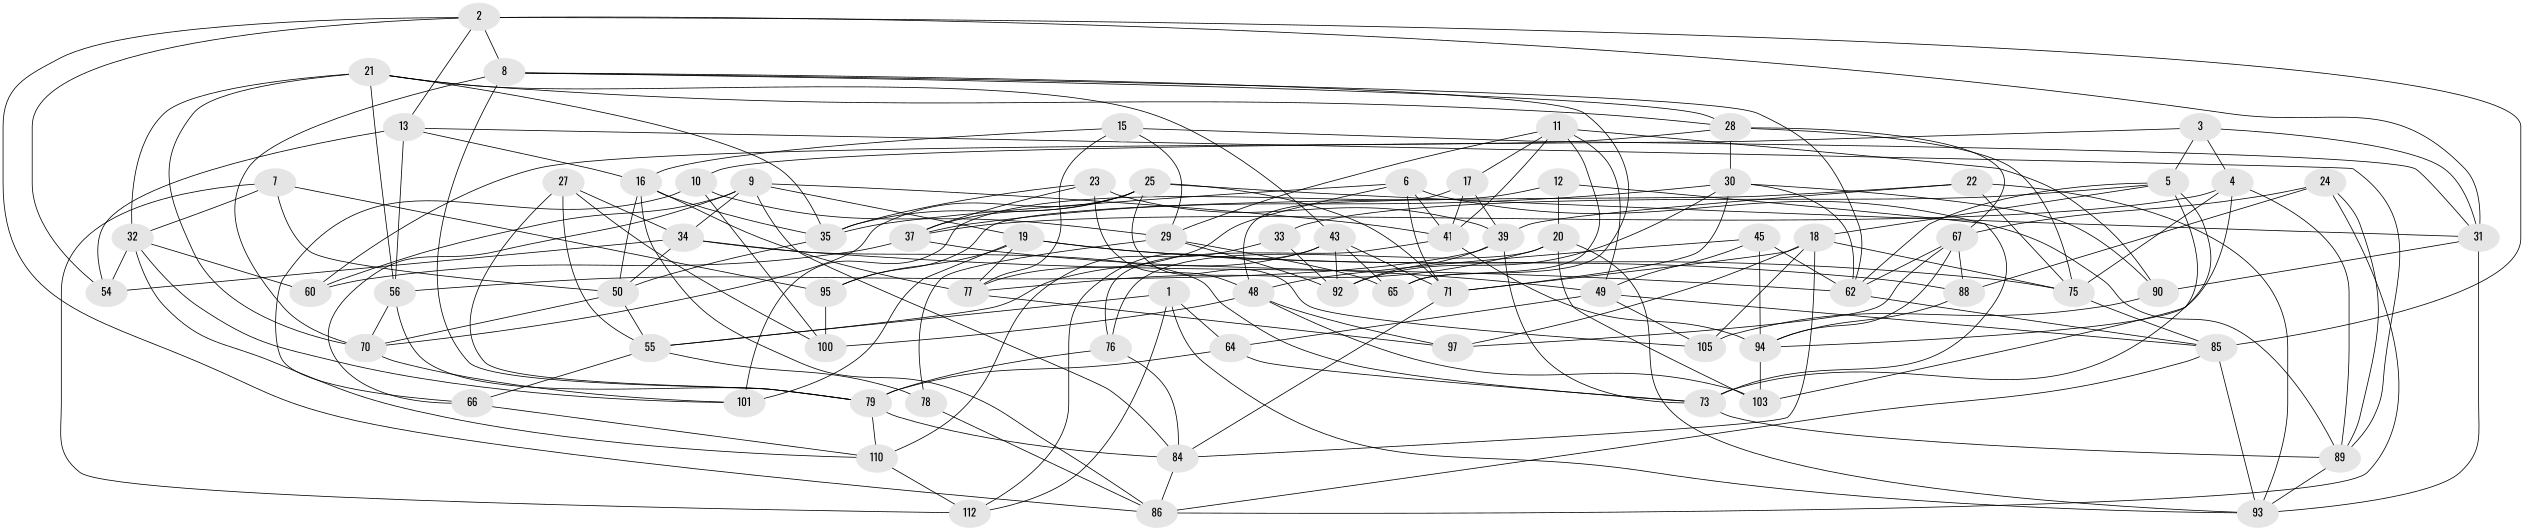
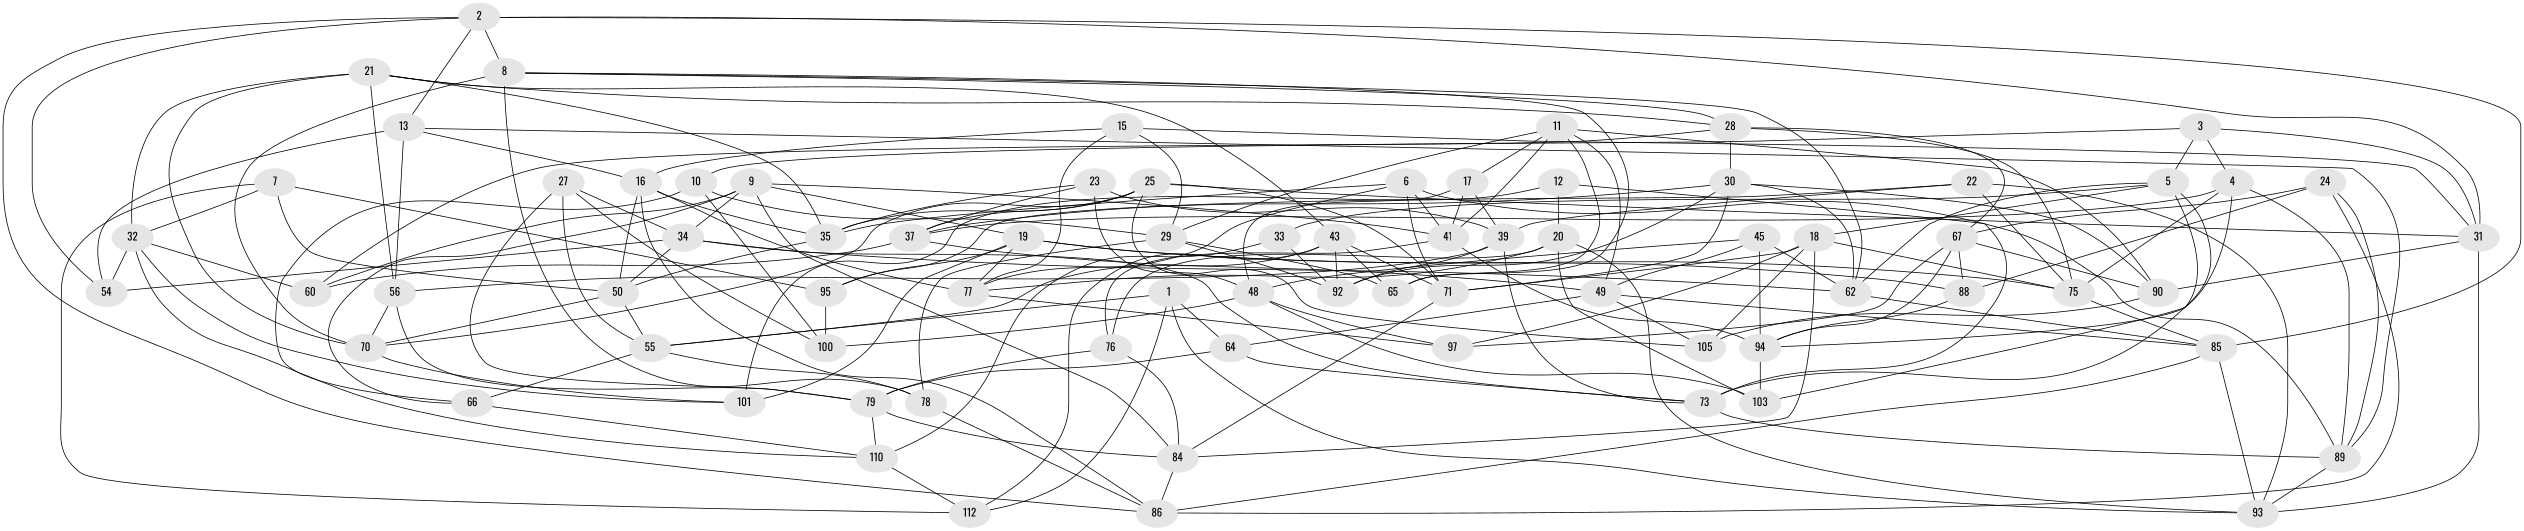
(1904, 265) -> (2037, 260)
(479, 367) -> (602, 347)
